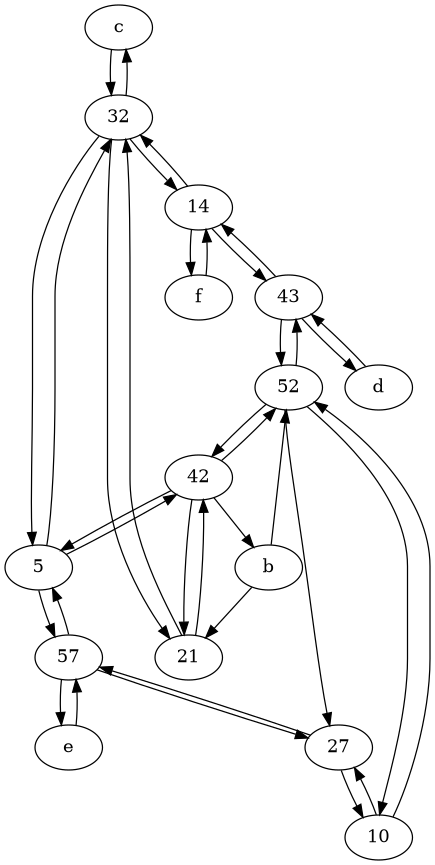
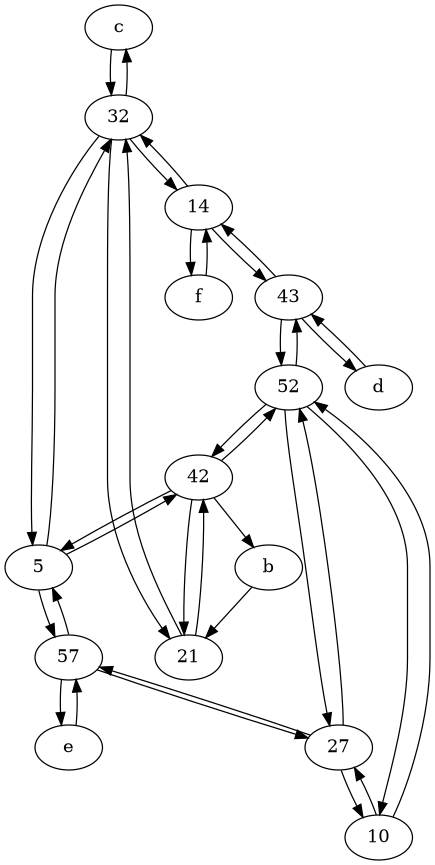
(278, 484) -> (329, 572)
